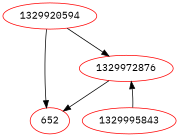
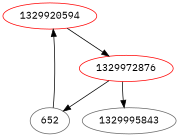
(45, 65) -> (55, 72)
(133, 98) -> (123, 91)
(50, 121) -> (50, 121)
(129, 121) -> (129, 121)
